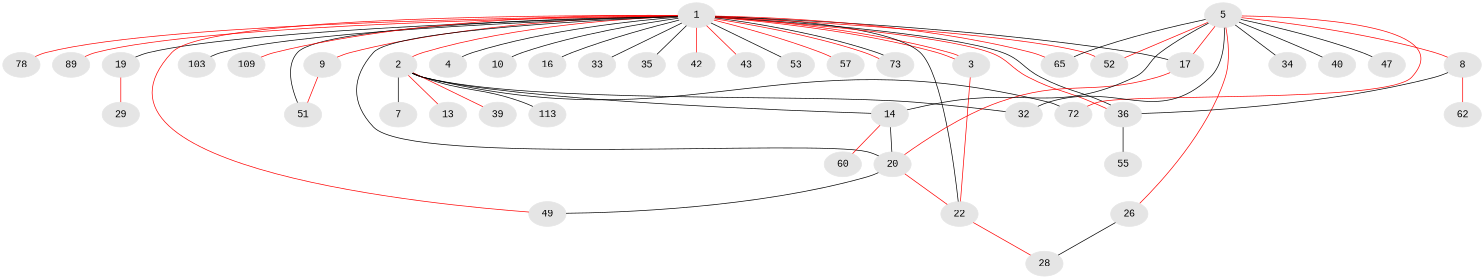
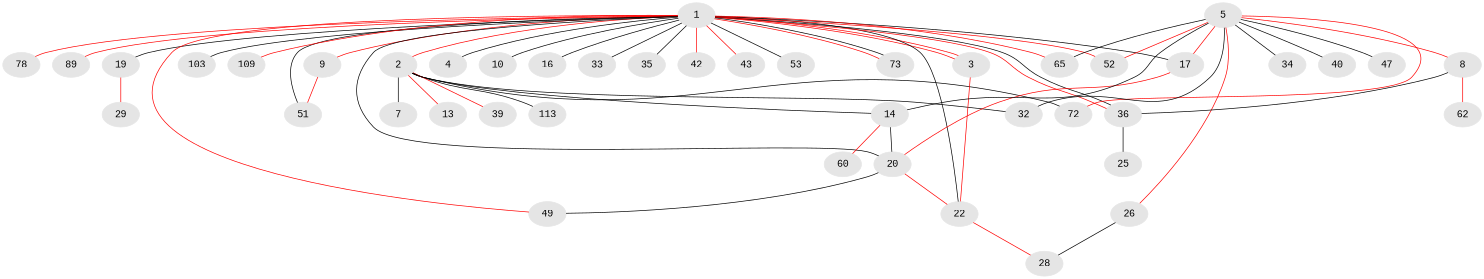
(846, 65) -> none
(1123, 164) -> (1123, 164)
